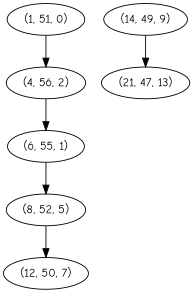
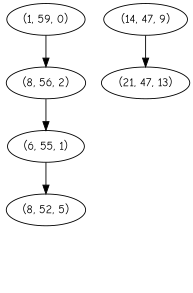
(46, 19) -> (46, 19)
(146, 19) -> (146, 19)
(46, 83) -> (46, 83)
(46, 273) -> none
